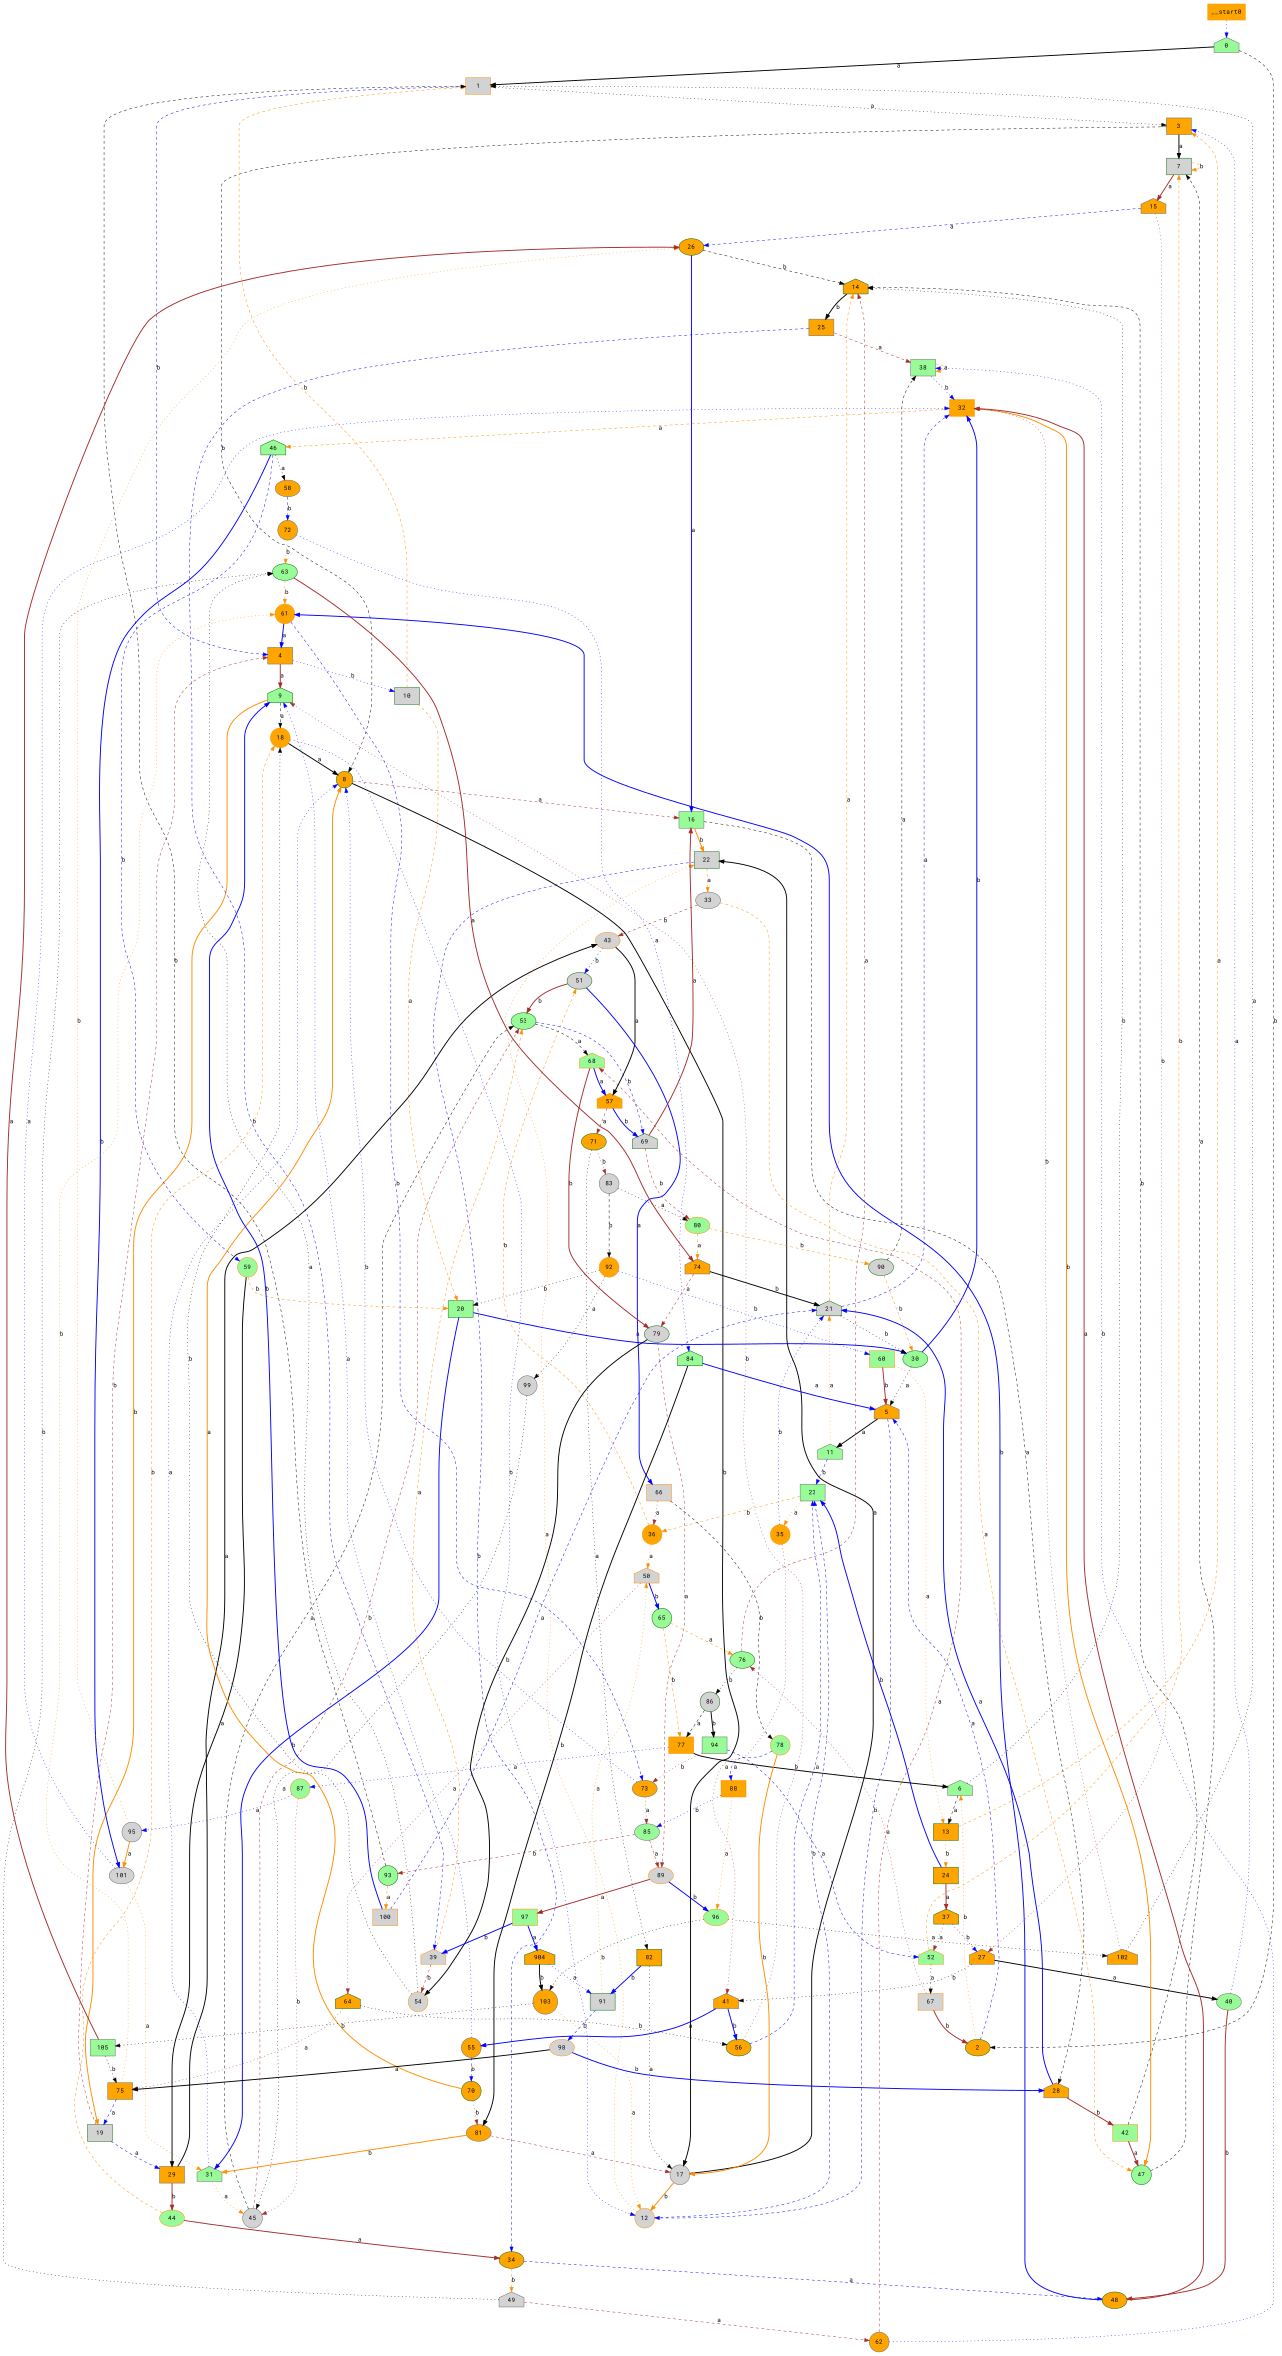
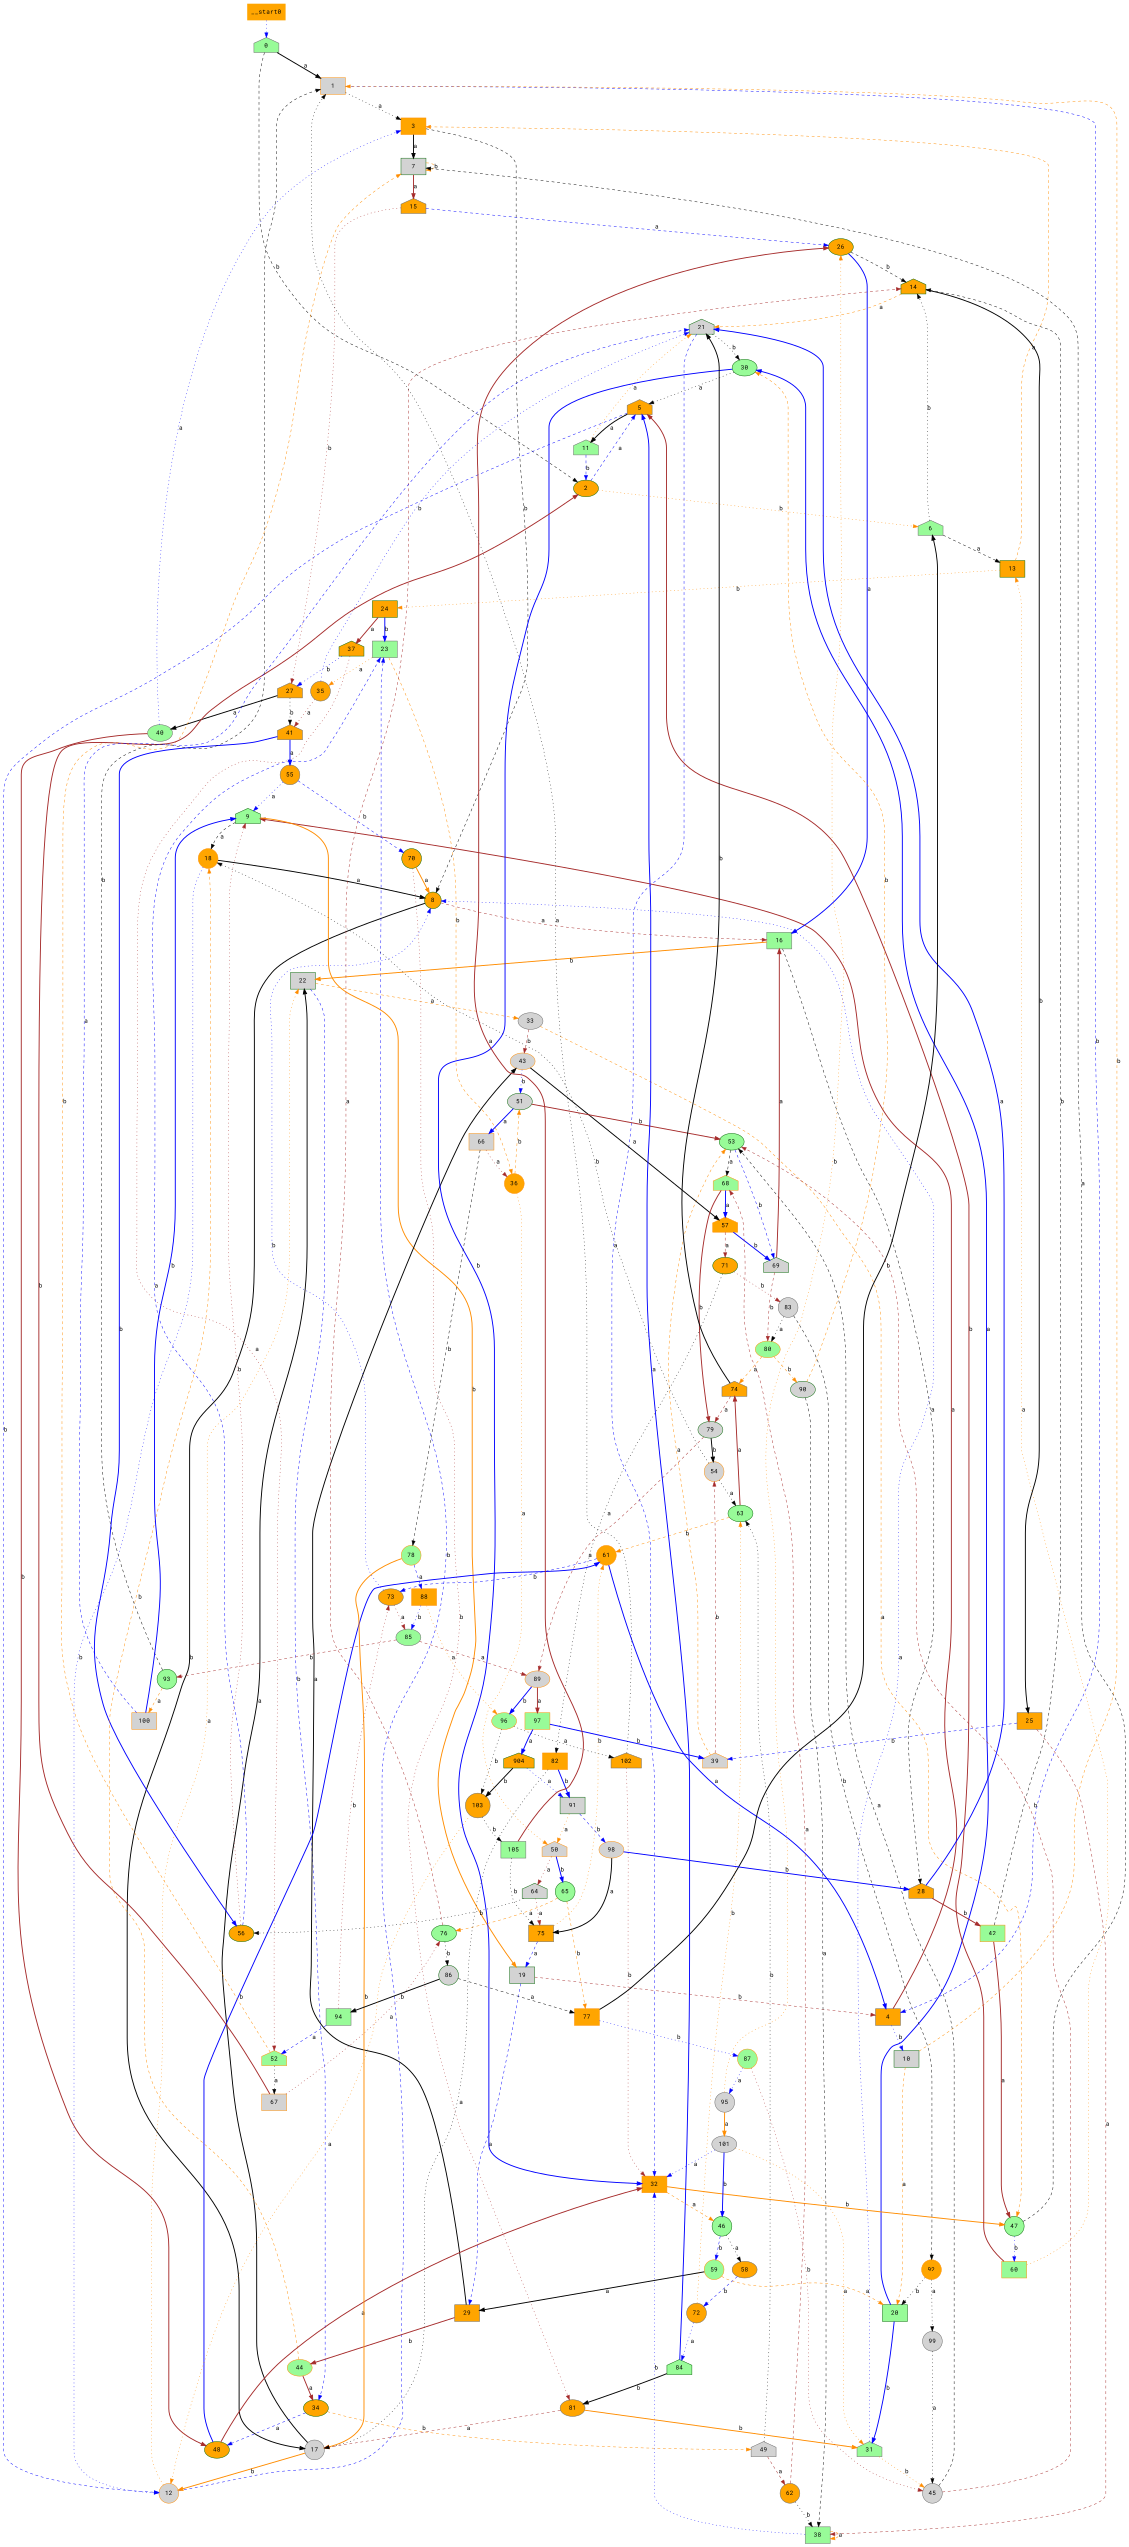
(1179, 126) -> (413, 126)
(273, 448) -> (722, 2226)
(847, 800) -> (812, 320)
(100, 1131) -> (723, 2182)
(258, 1289) -> (868, 2291)
(741, 1313) -> (1014, 2246)
(823, 1470) -> (586, 465)
(1102, 1483) -> (803, 2512)
(780, 1534) -> (321, 691)
(515, 1767) -> (679, 2037)
(649, 1958) -> (555, 1761)
(348, 2002) -> (535, 1892)
(226, 2196) -> (907, 2472)
